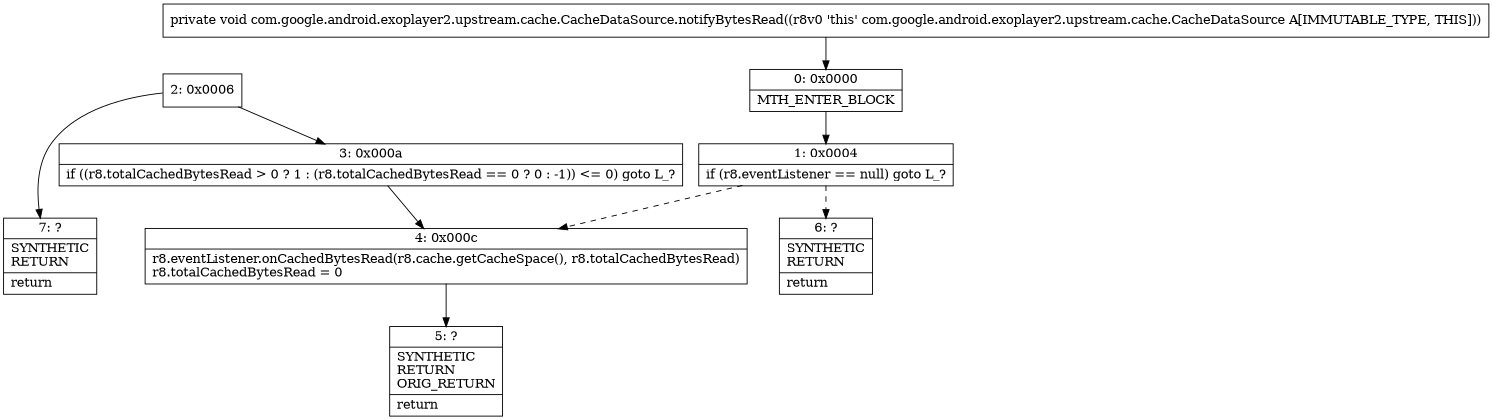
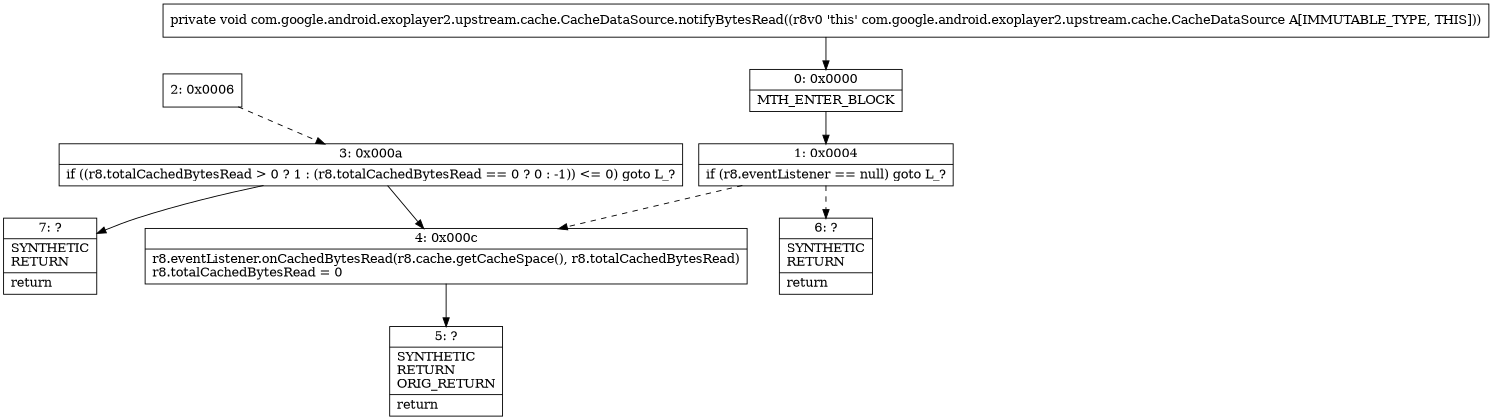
(72, 123) -> (183, 205)
(277, 124) -> (277, 124)
